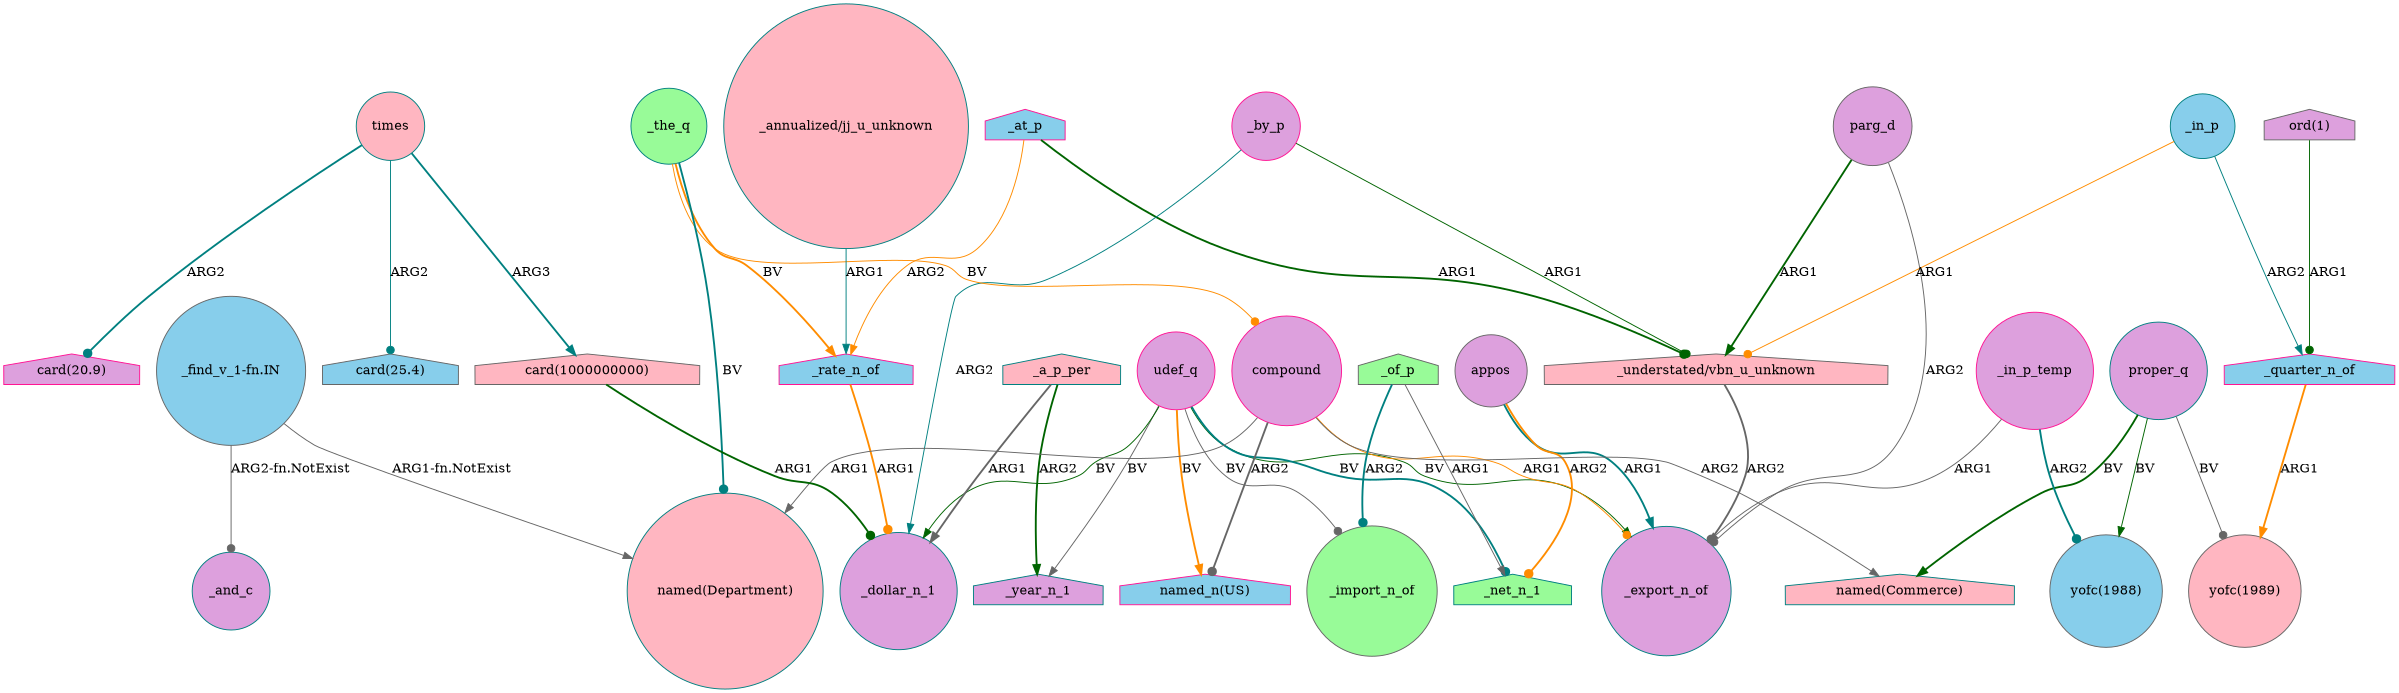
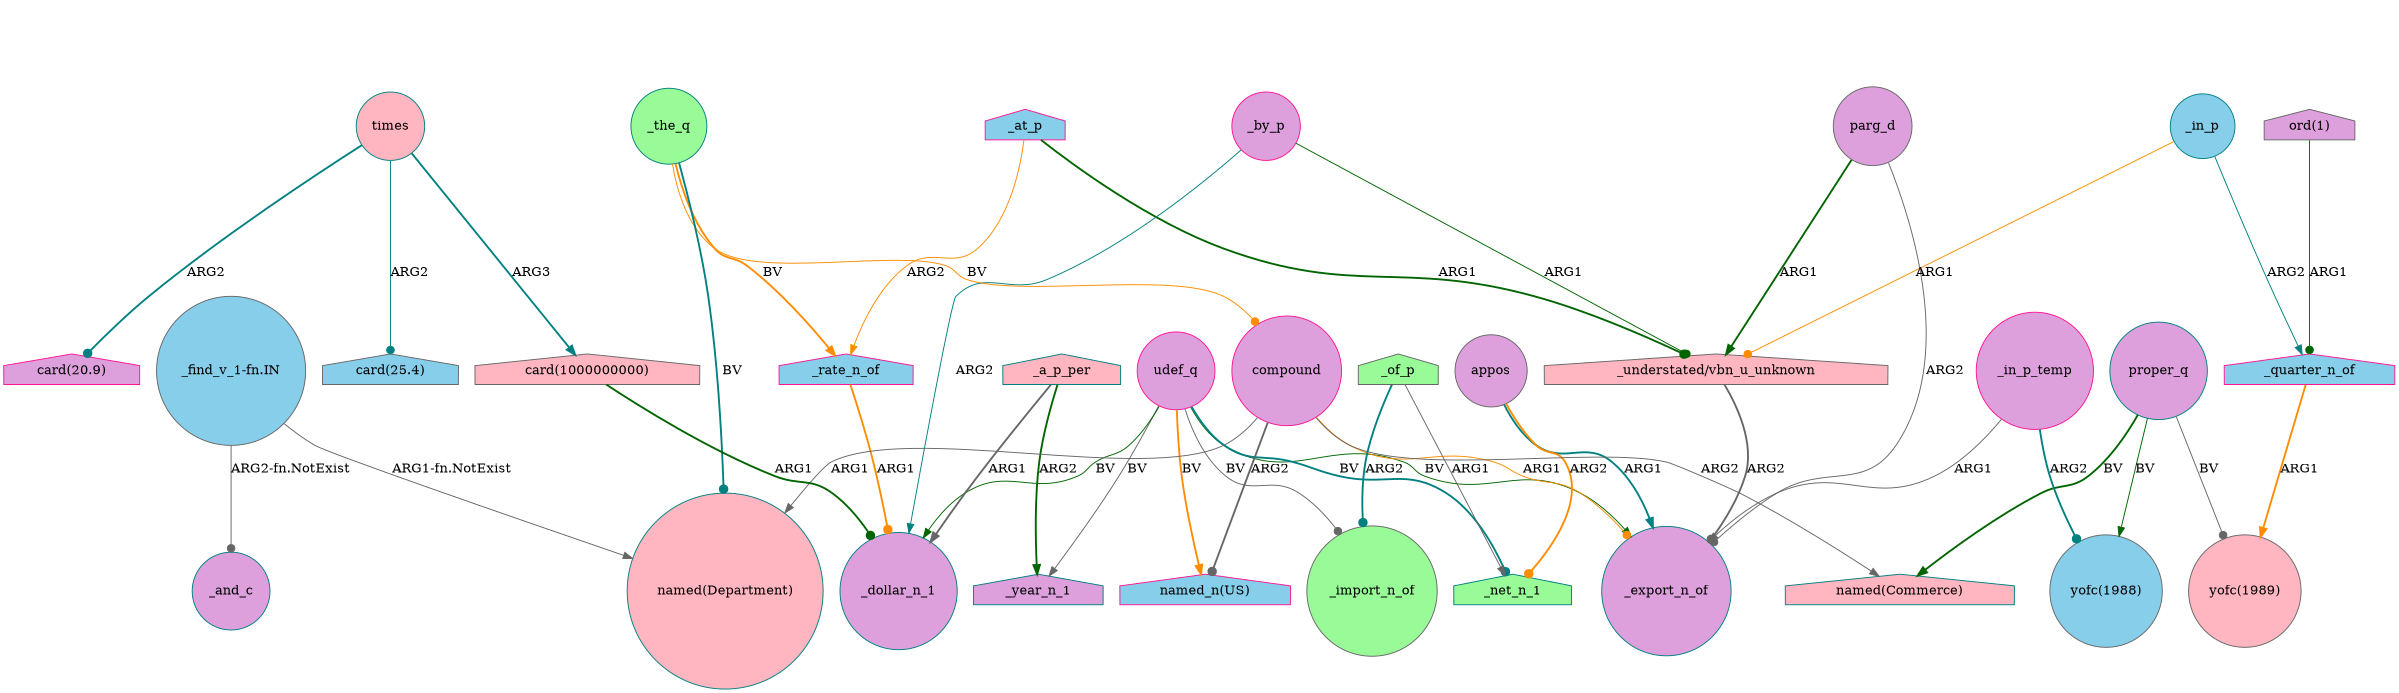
(846, 126) -> none
